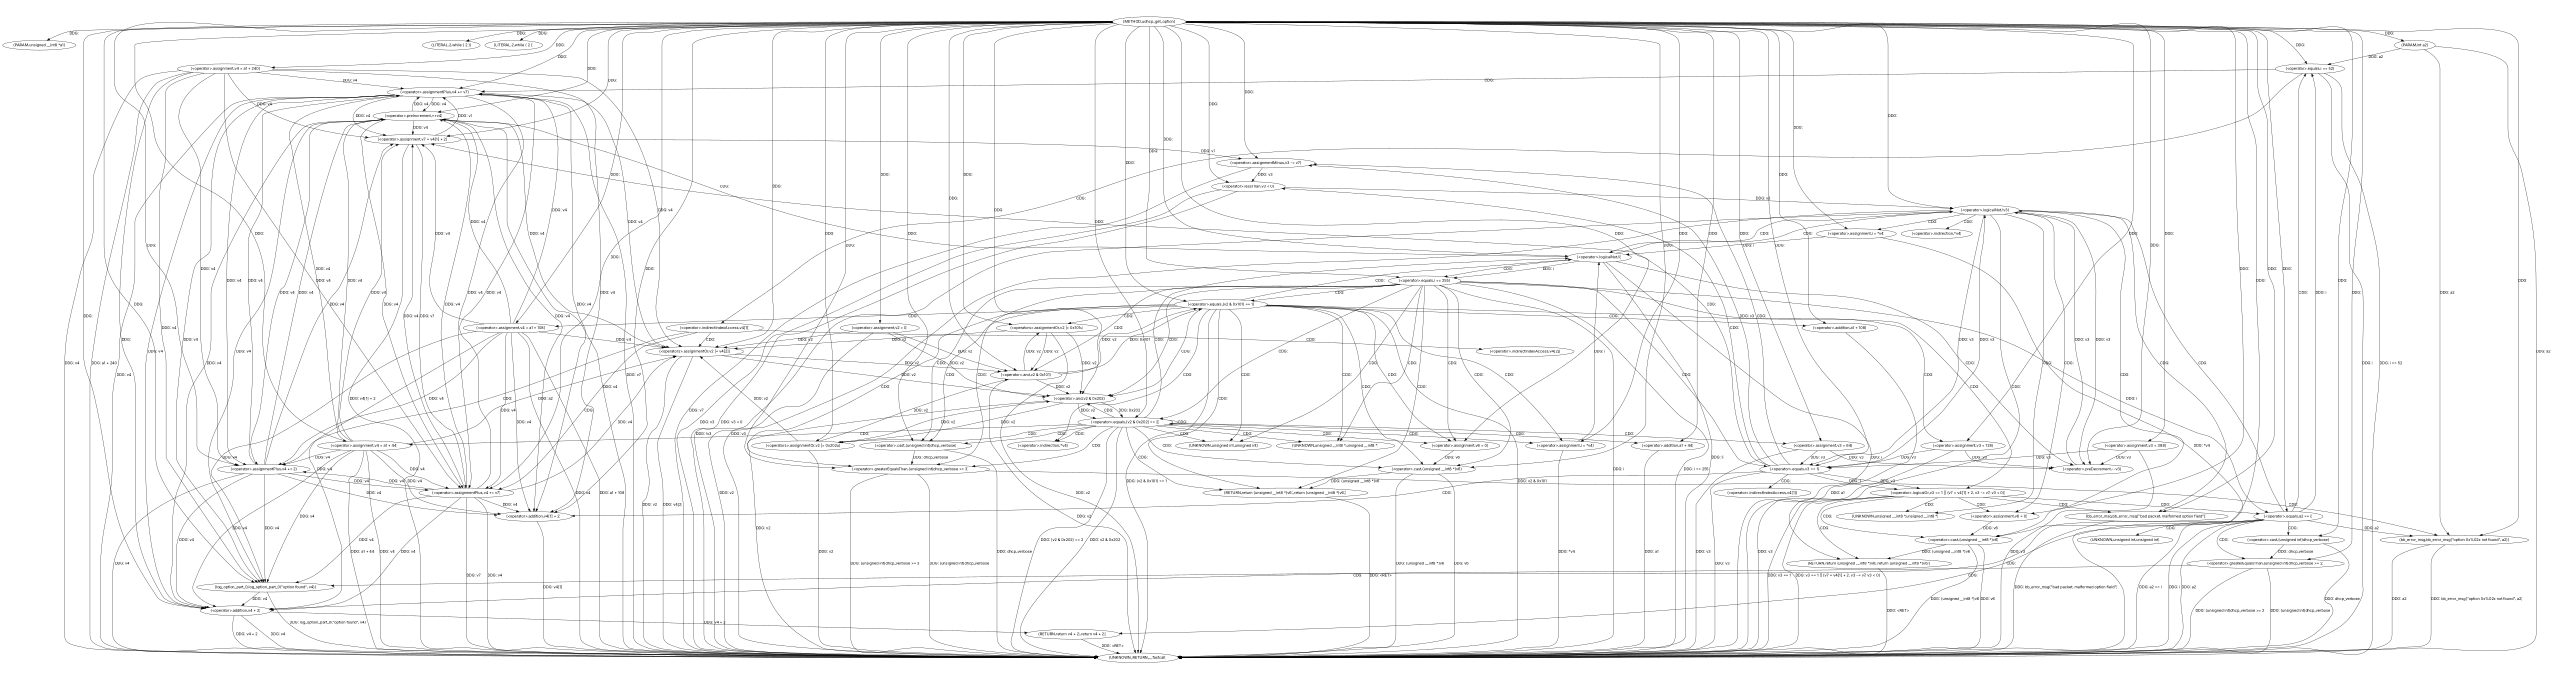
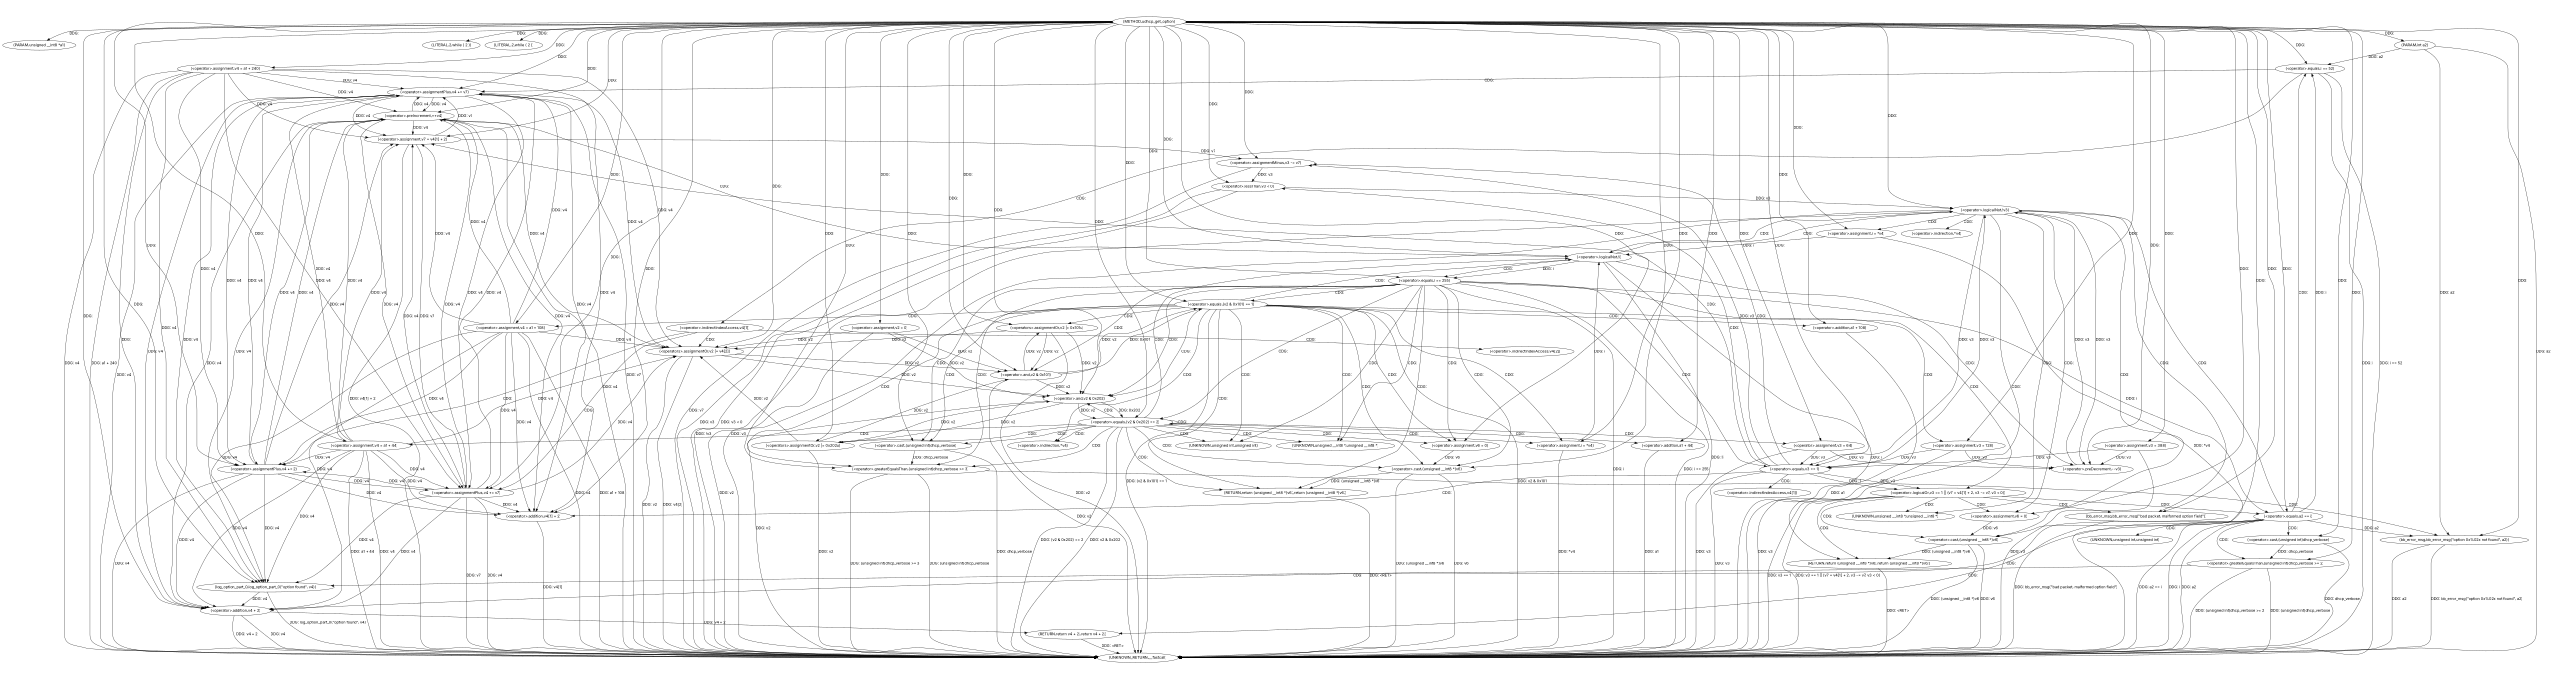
none -> (318, 92)
(546, 399) -> (546, 399)
